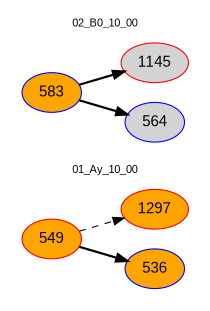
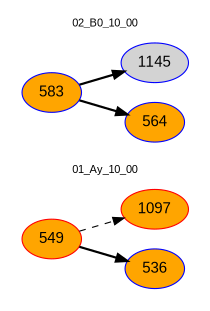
(155, 63) -> (155, 63)
(155, 122) -> (155, 122)
(155, 209) -> (155, 209)
